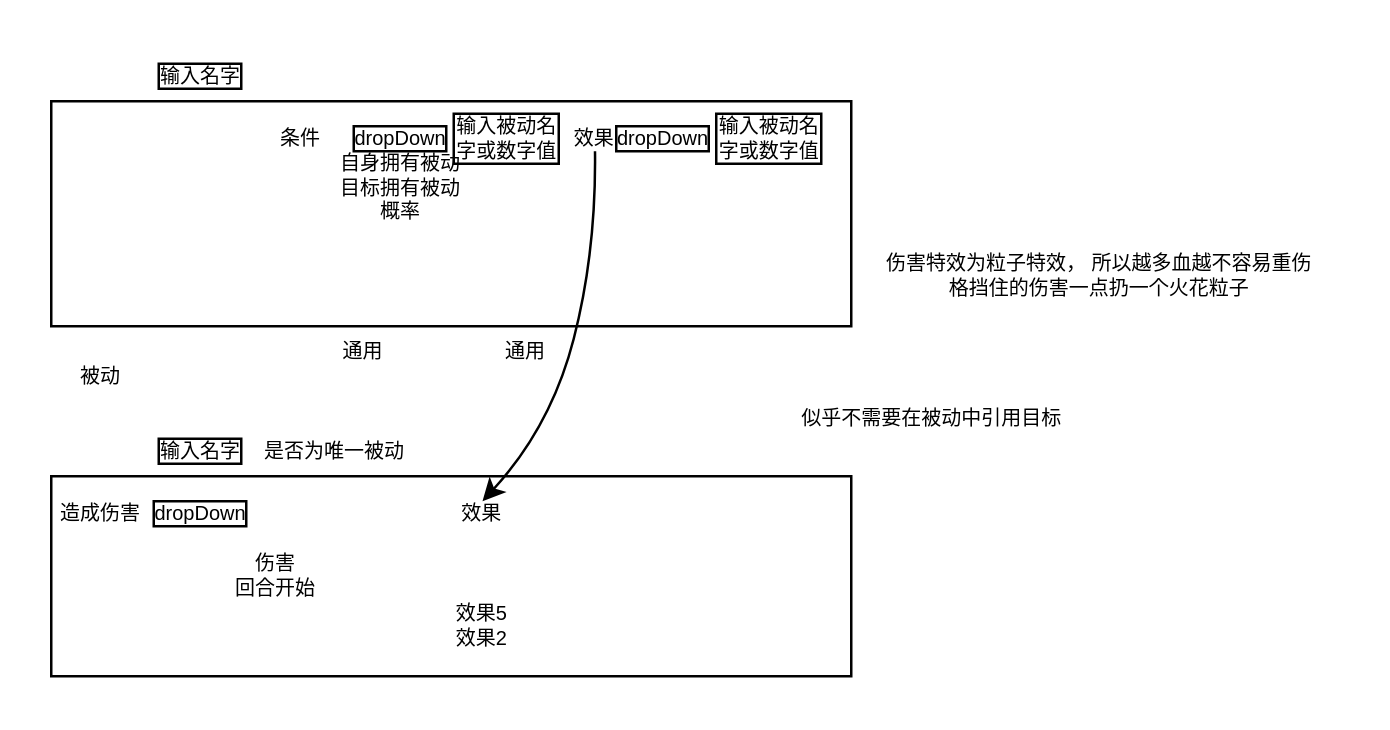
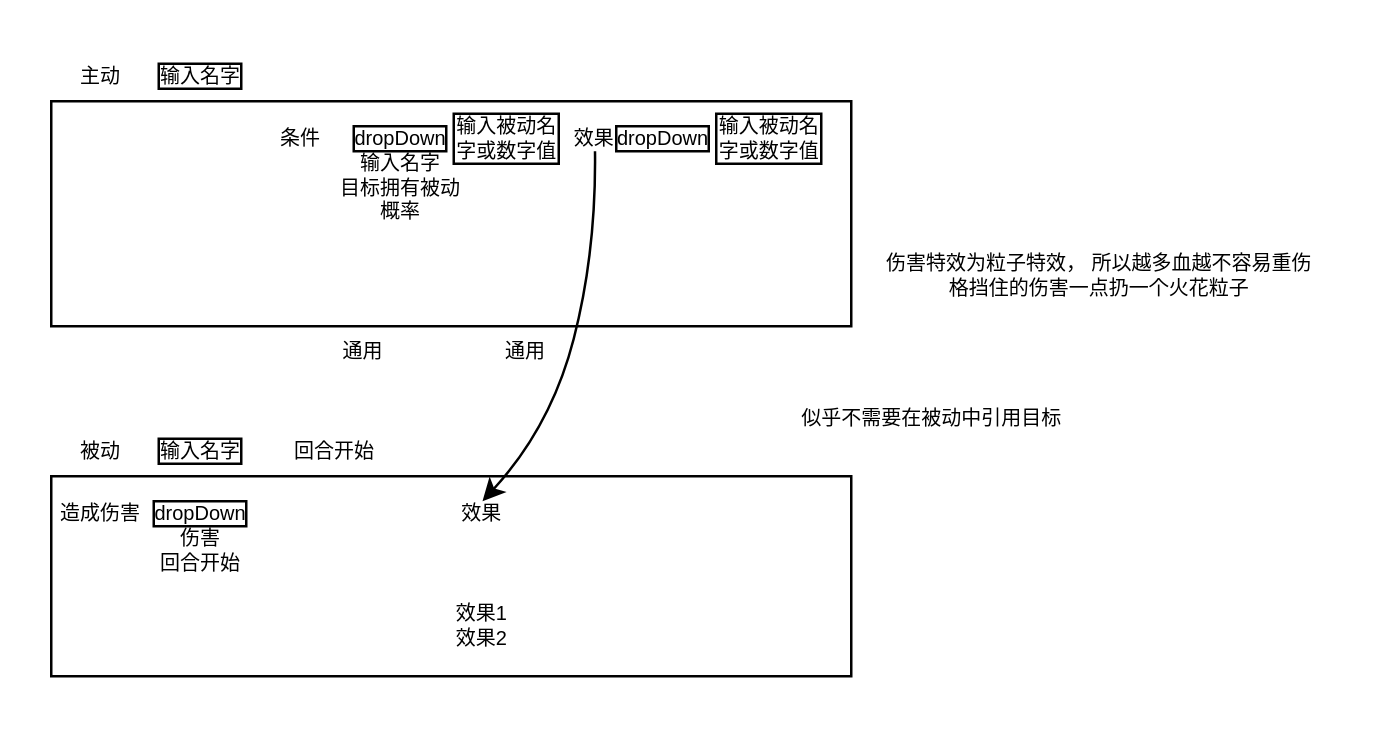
none -> (101, 76)
(401, 189) -> (401, 189)
(101, 376) -> (101, 451)
(333, 451) -> (333, 451)
(276, 576) -> (201, 551)
(483, 626) -> (483, 626)
